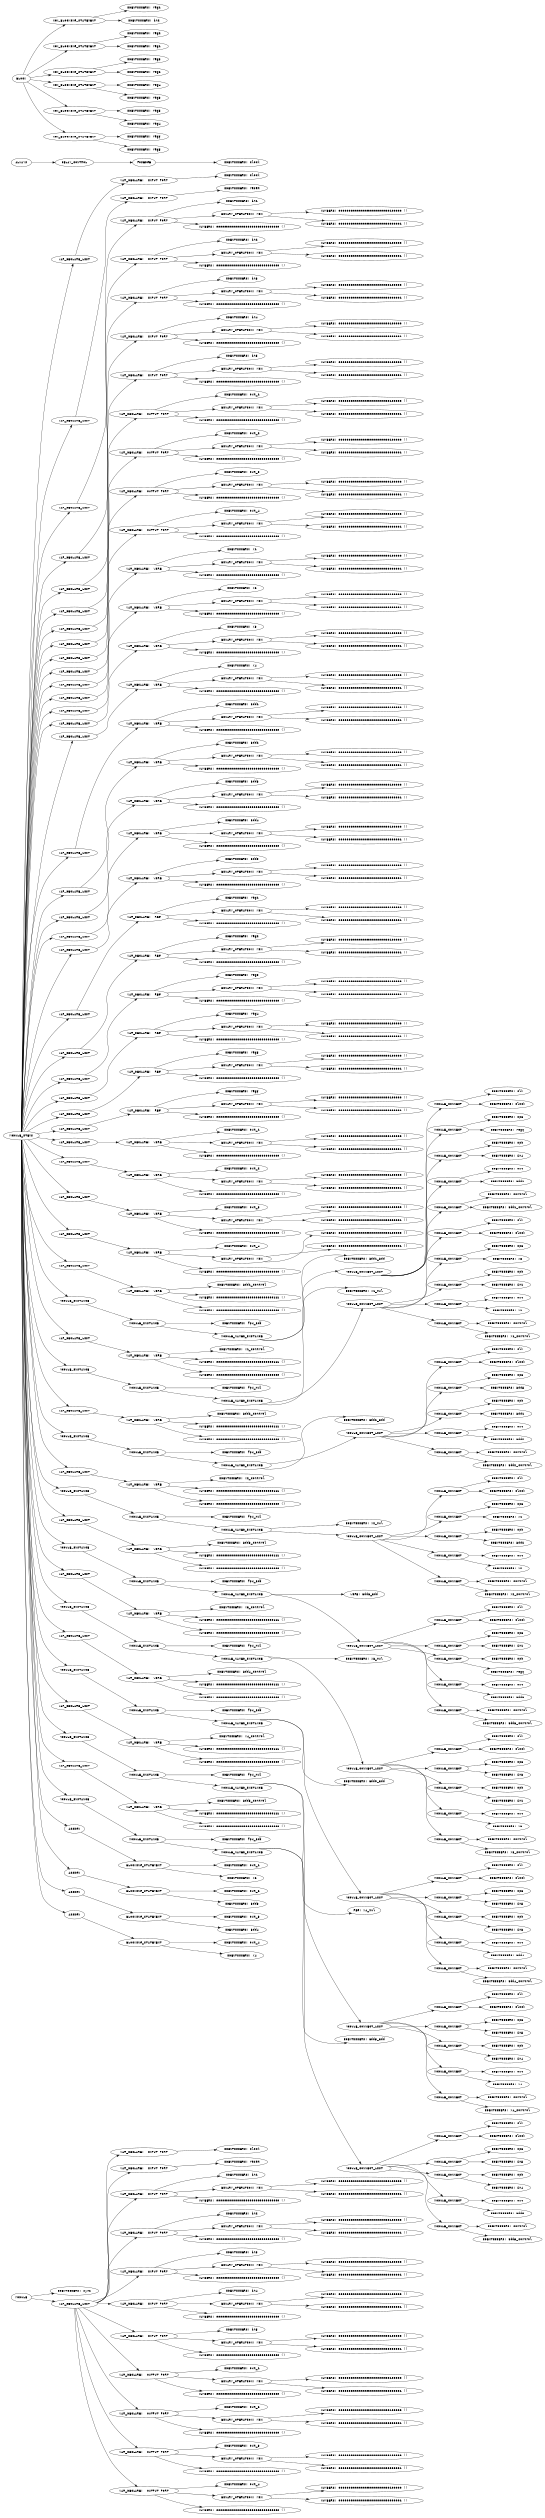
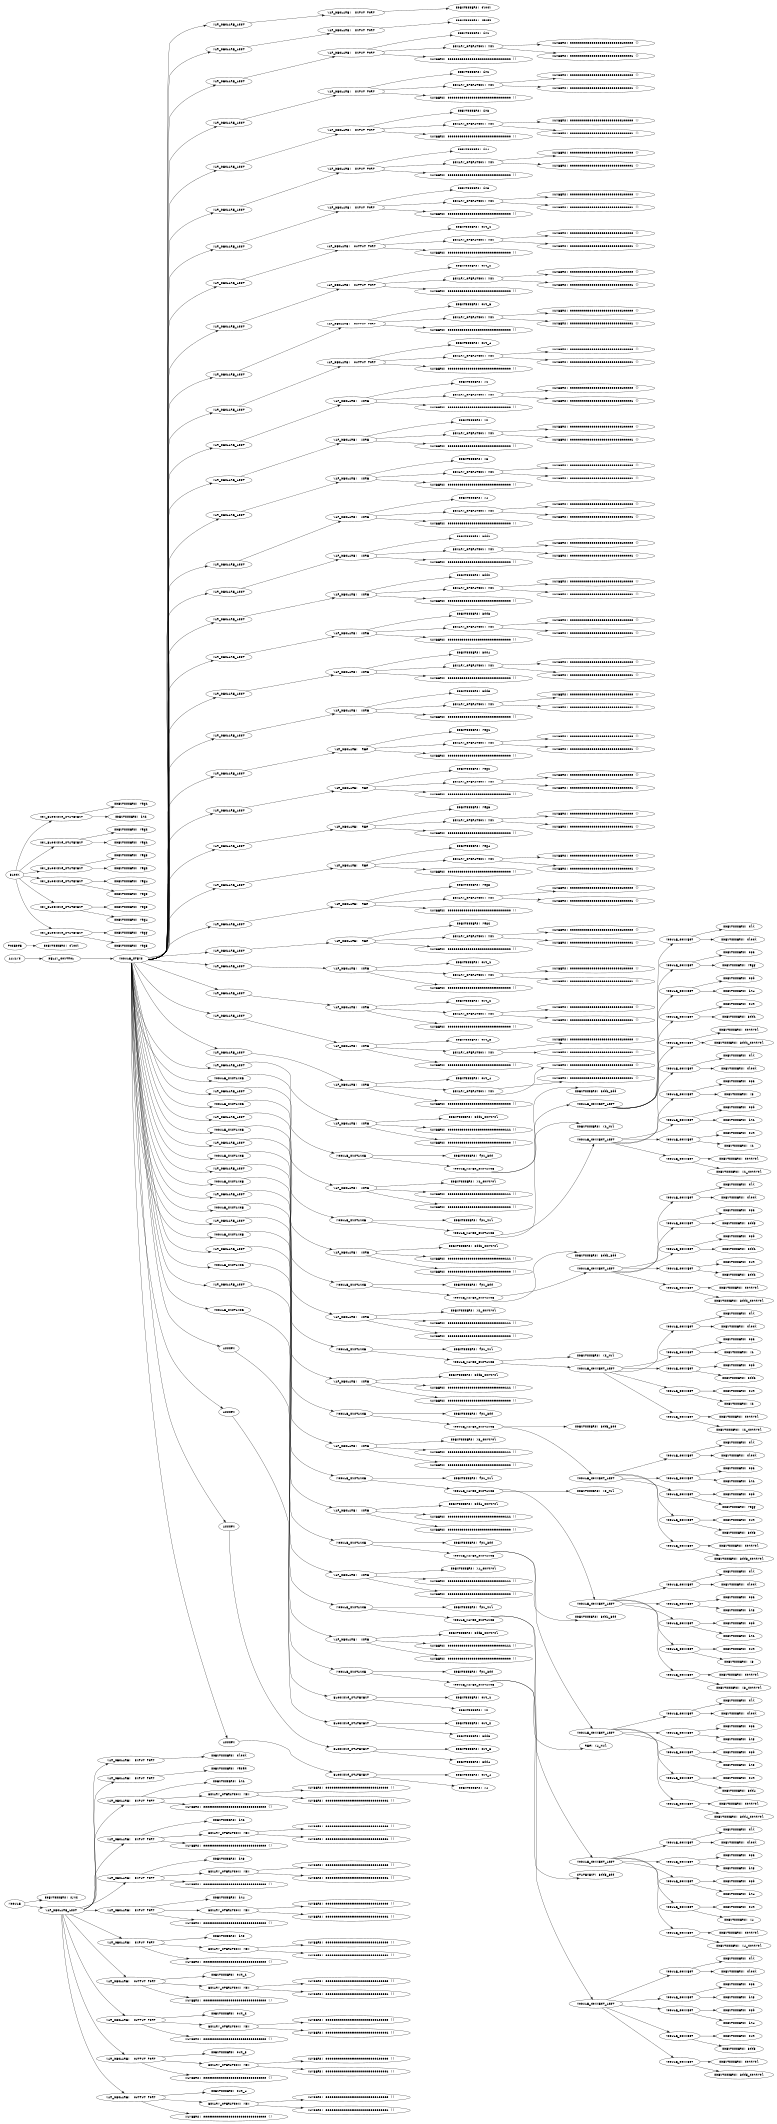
(112, 162) -> (96, 959)
(364, 1594) -> (596, 1427)
(364, 1781) -> (596, 1617)
(364, 2039) -> (596, 1875)
